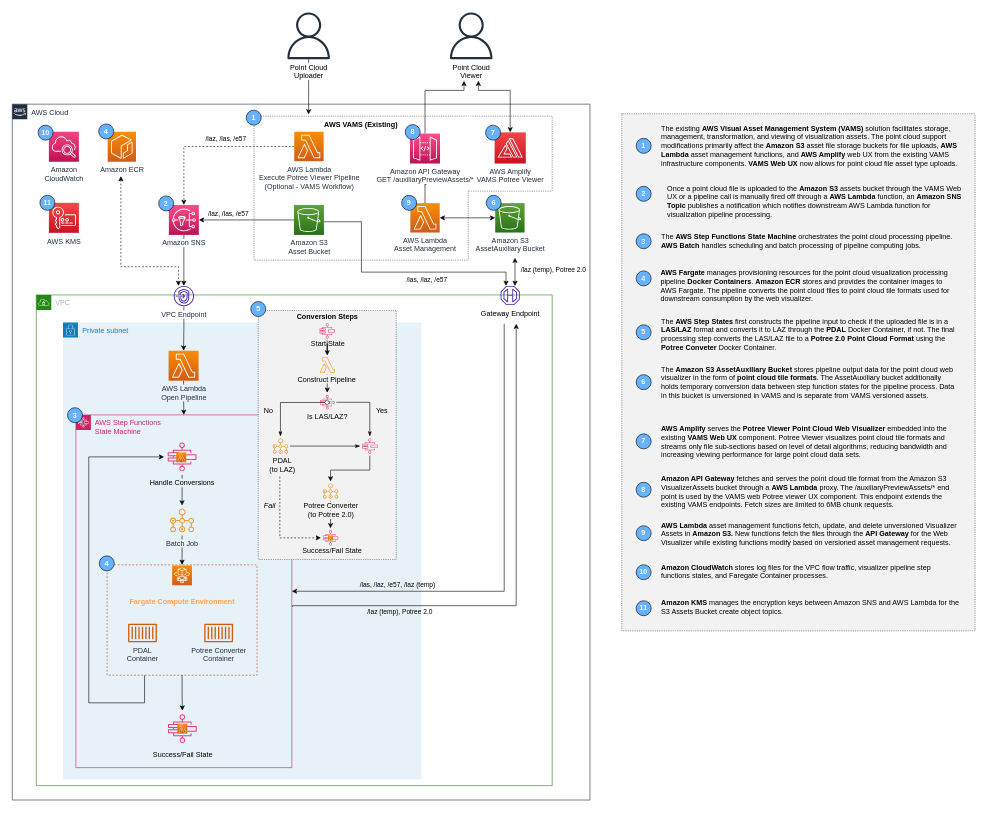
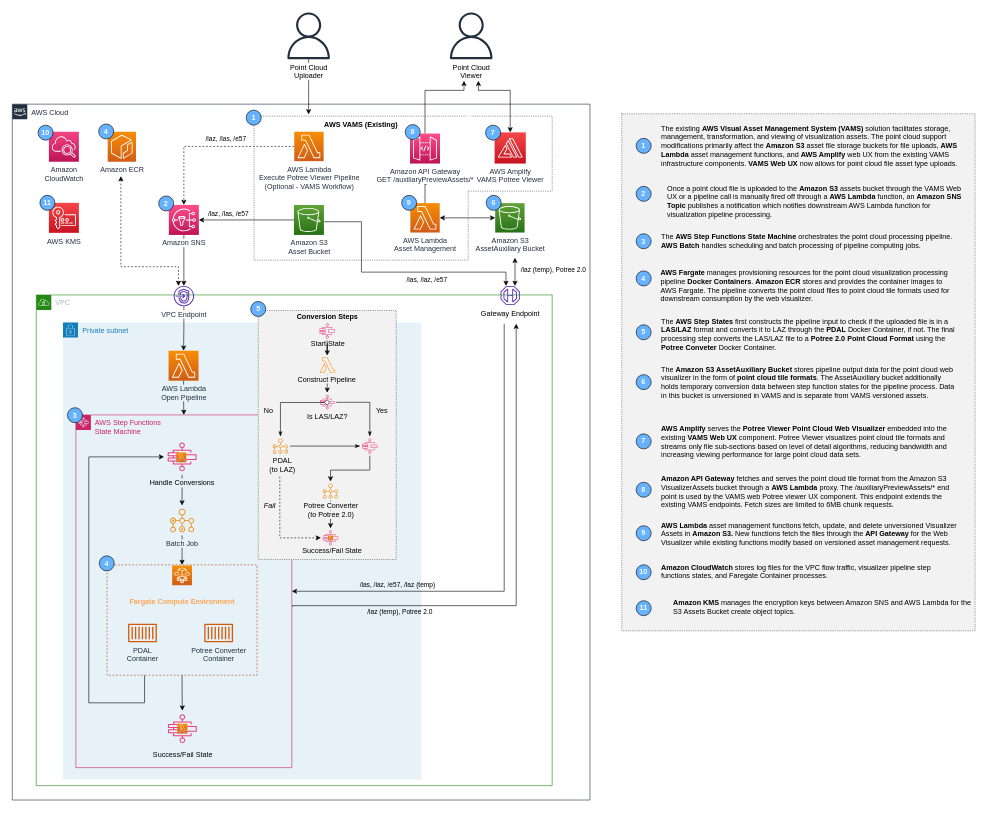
(810, 607) -> (822, 607)
